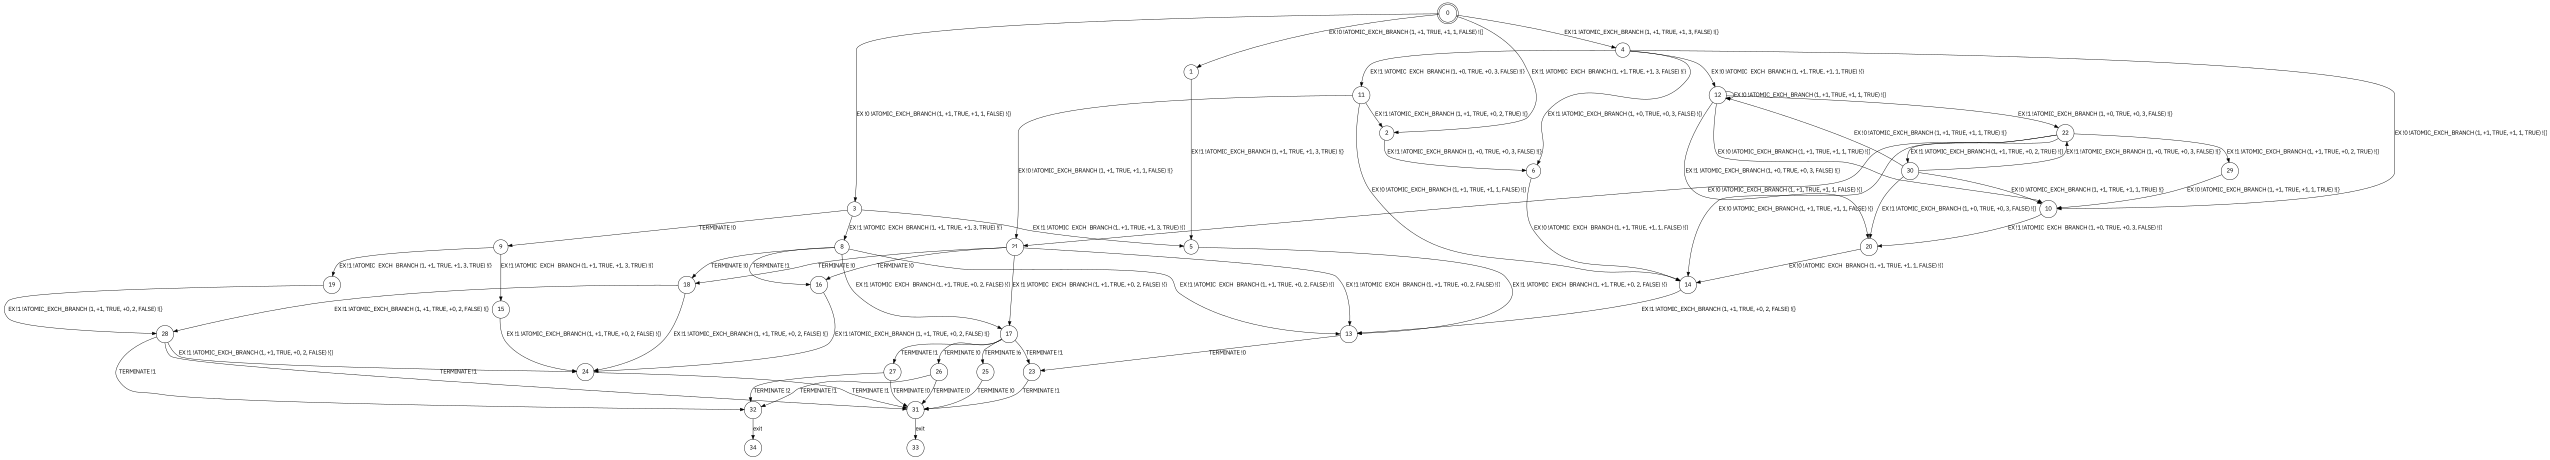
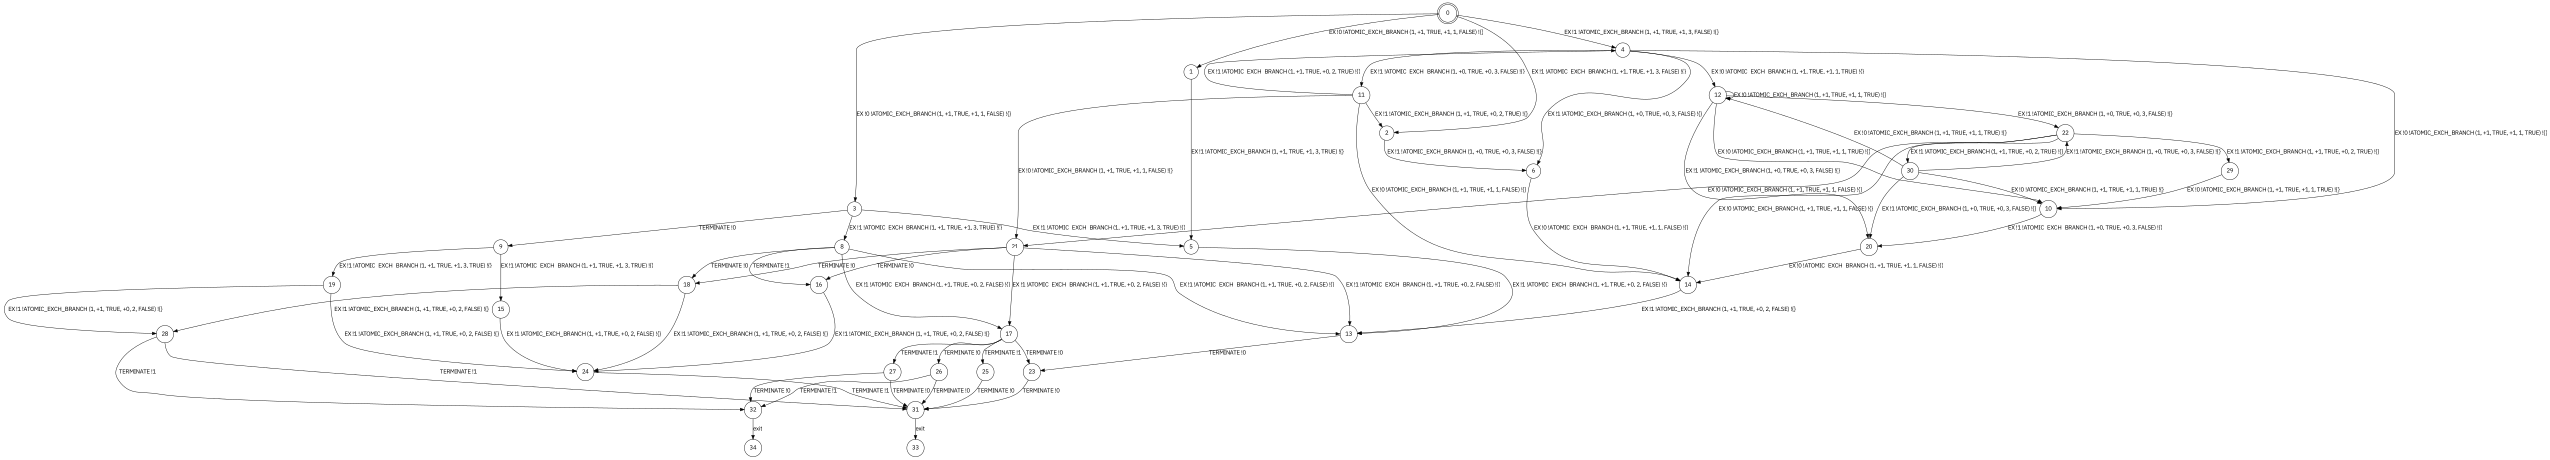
none -> (1328, 57)
(1003, 353) -> (1003, 353)
(1044, 353) -> (1044, 353)
(366, 368) -> (431, 360)
(772, 391) -> (772, 391)
(1041, 391) -> (1041, 391)
